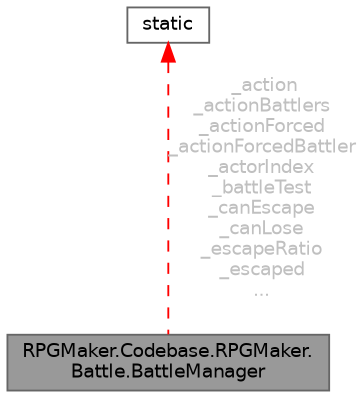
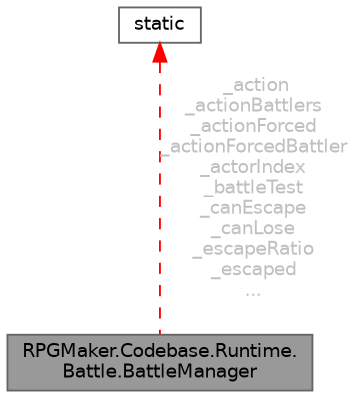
(168, 363) -> (160, 363)
